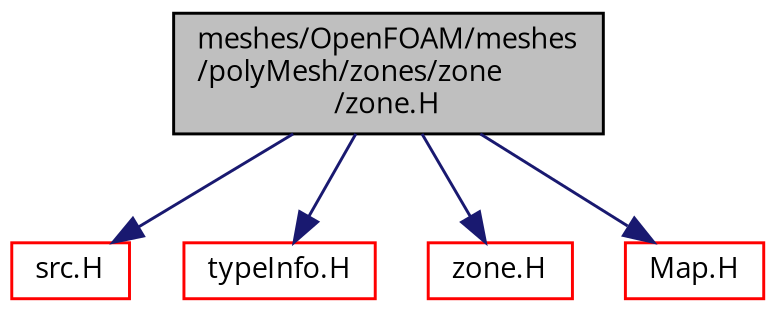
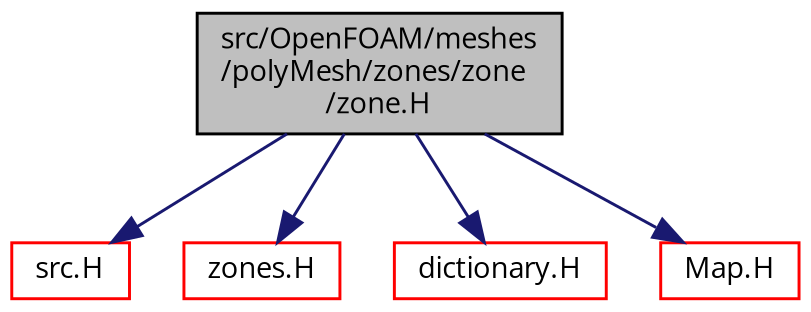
(388, 74) -> (380, 74)
(280, 271) -> (262, 271)
(500, 271) -> (500, 271)
